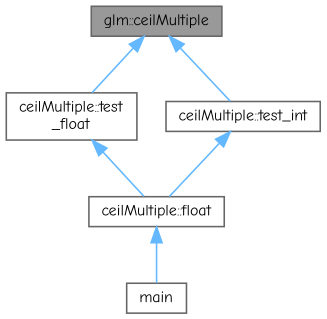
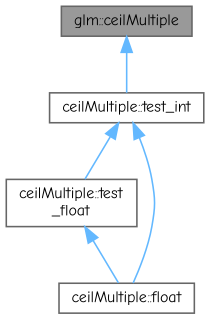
(113, 70) -> (98, 158)
(157, 298) -> none
